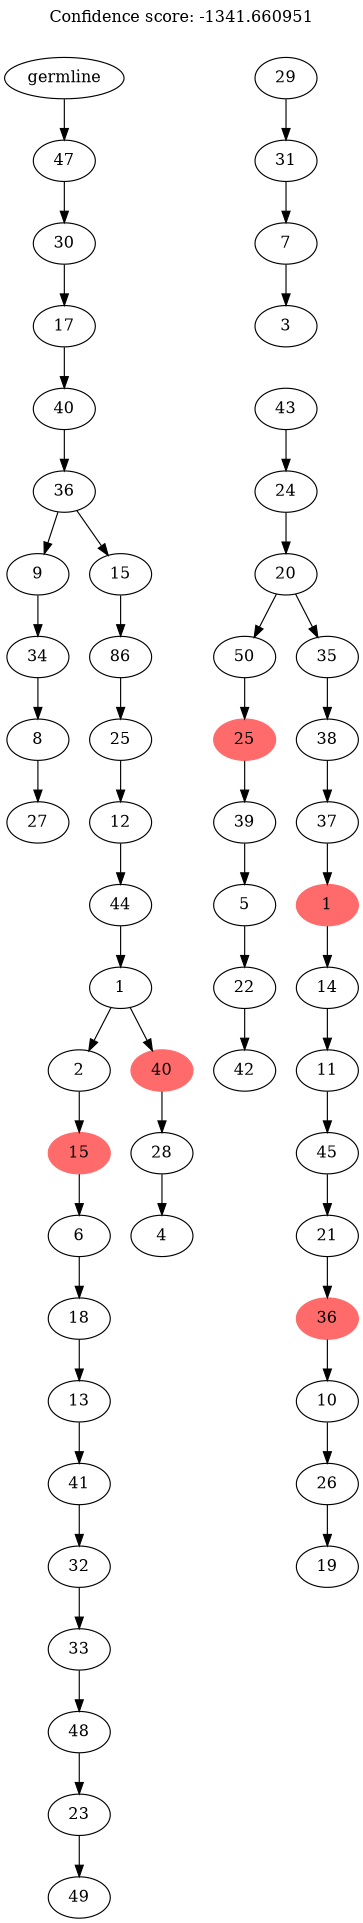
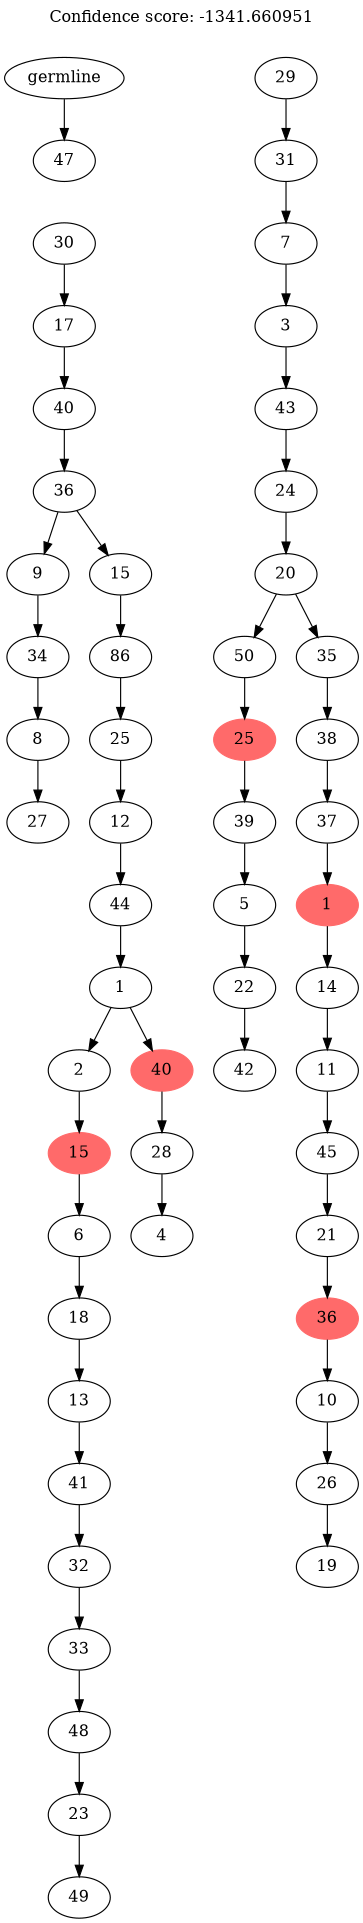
(64, 197) -> none
none -> (286, 362)
